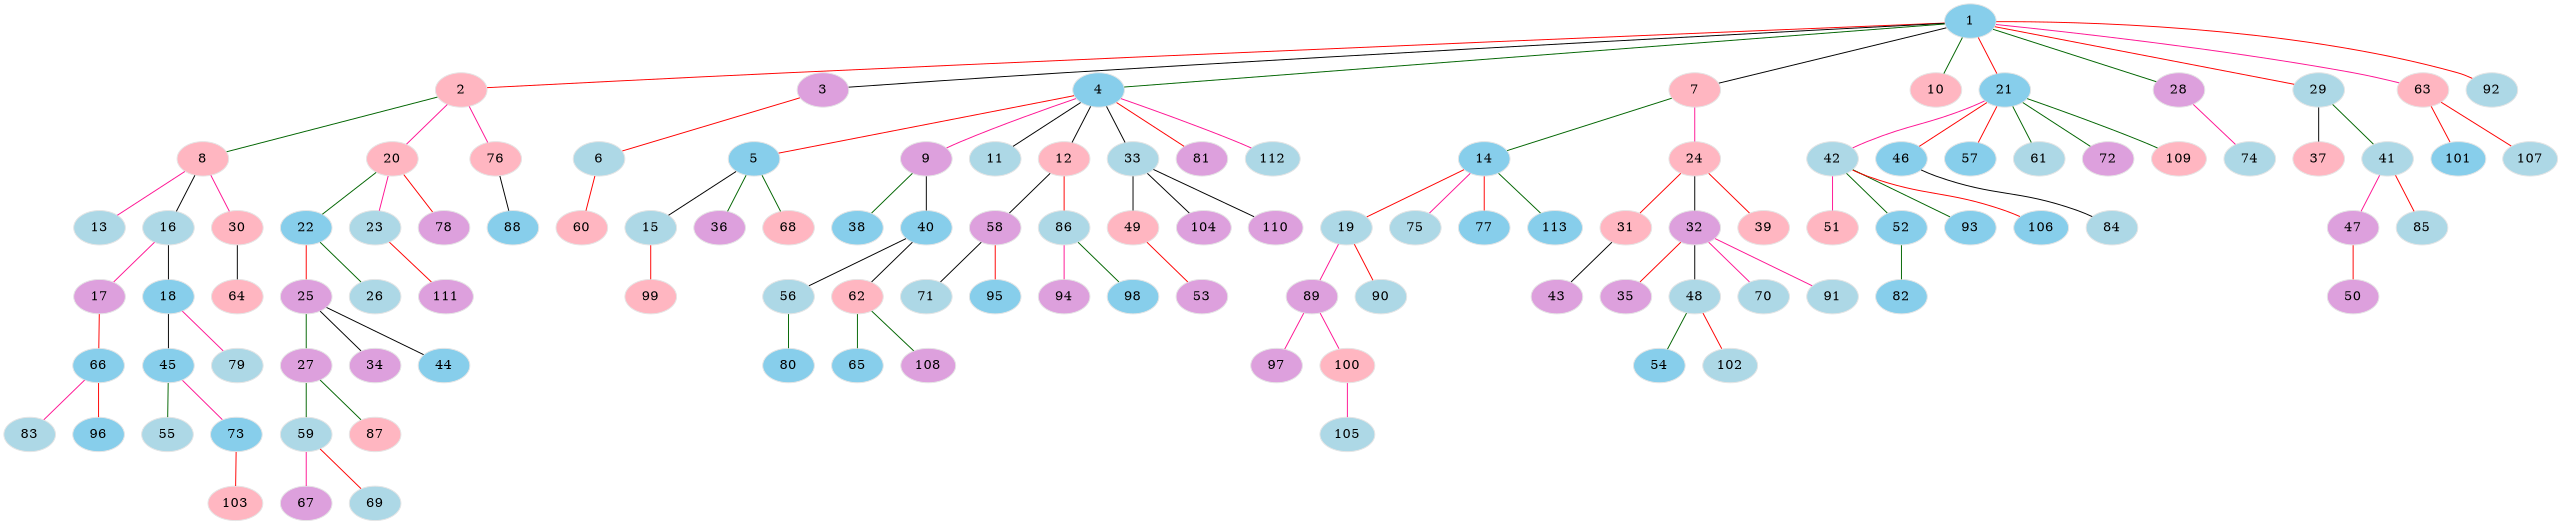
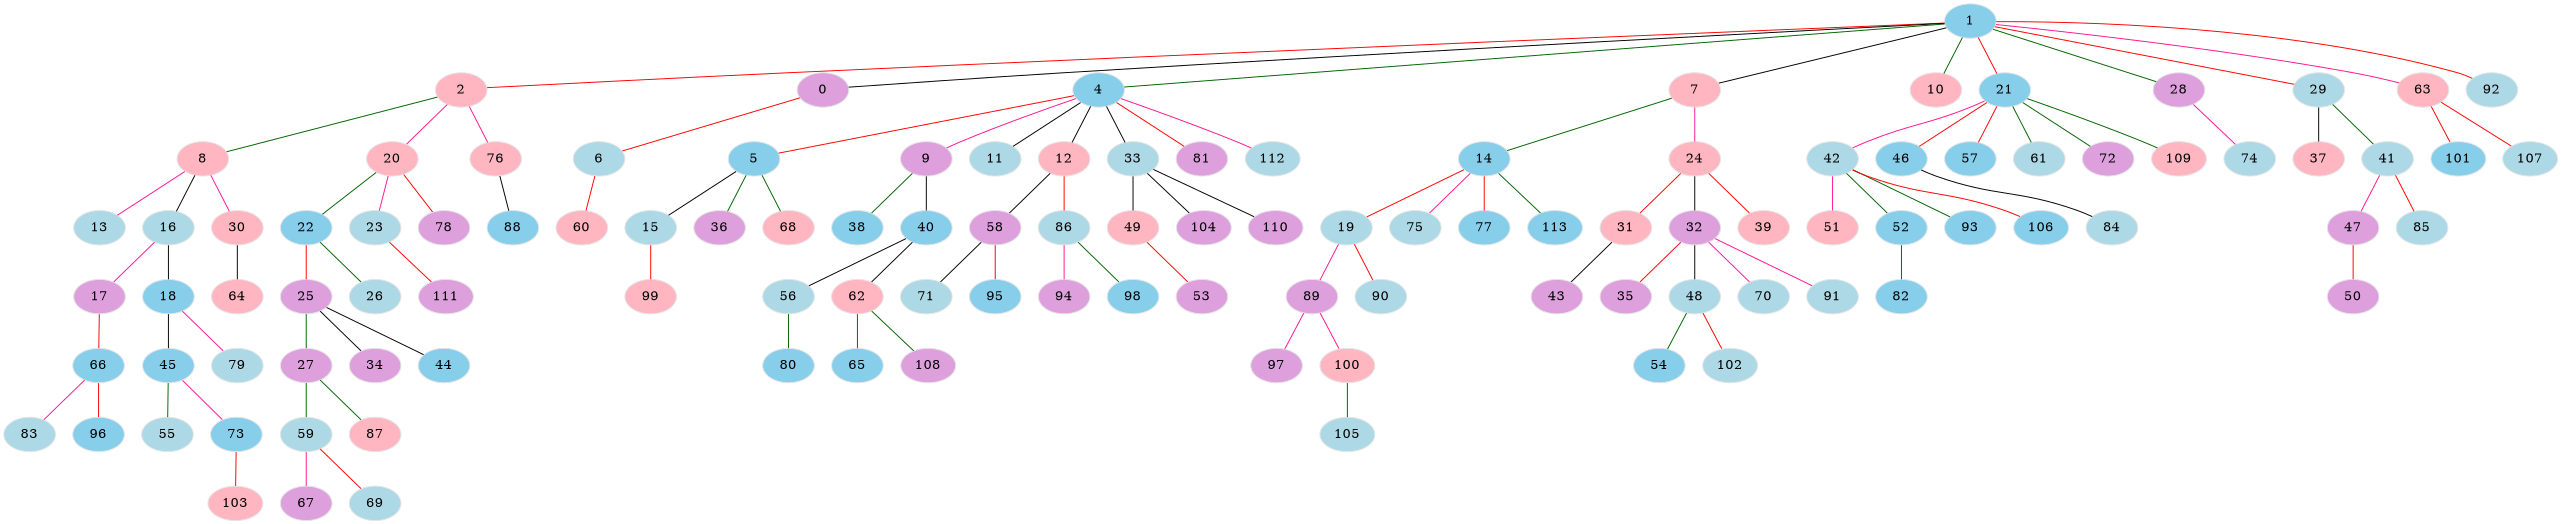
(823, 90) -> (823, 90)
(1347, 400) -> (1347, 400)
